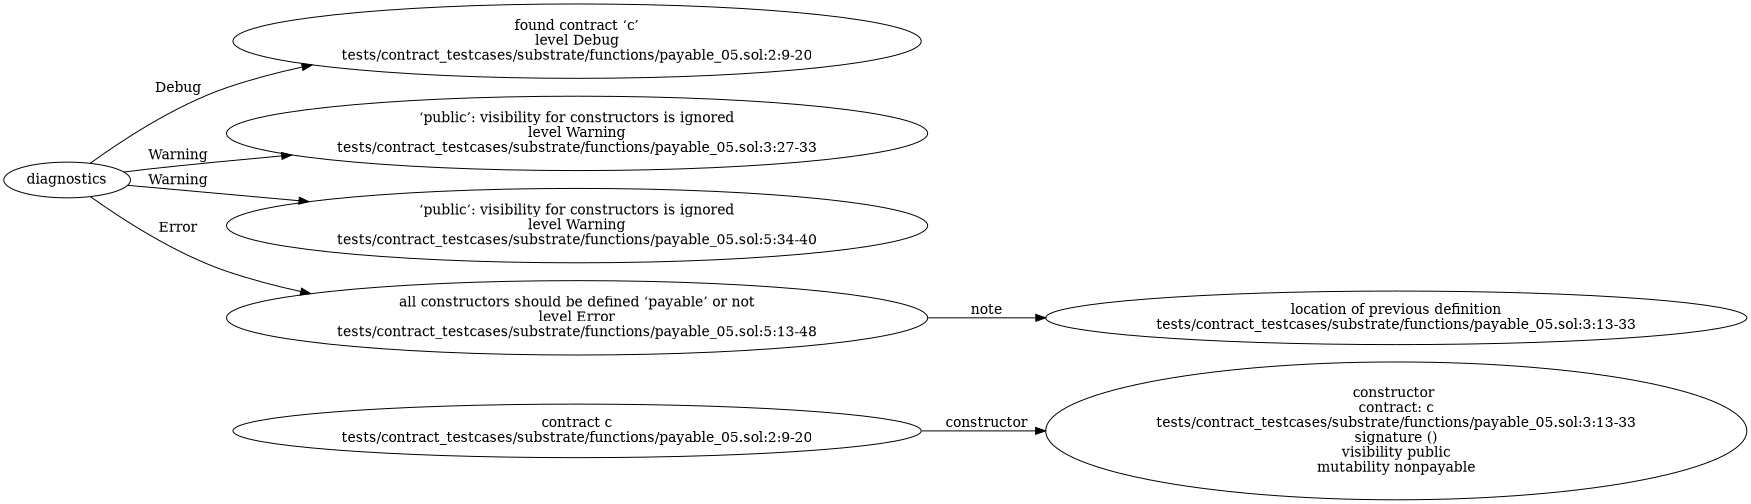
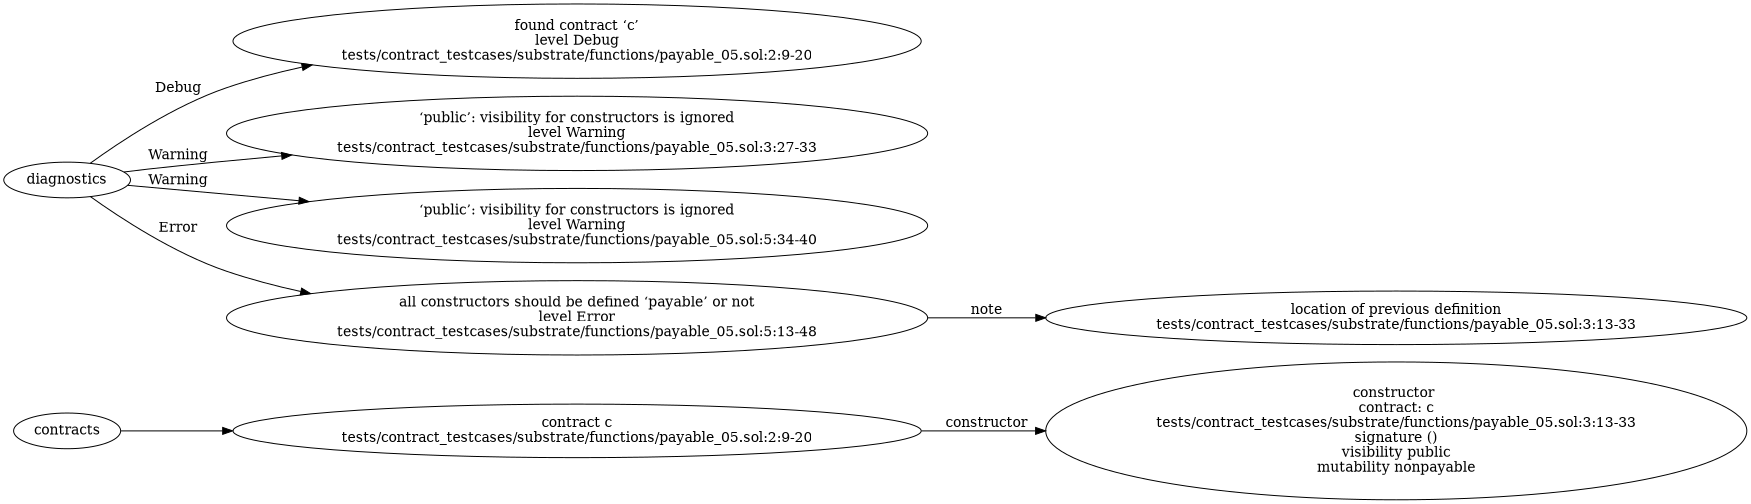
none -> (67, 431)
